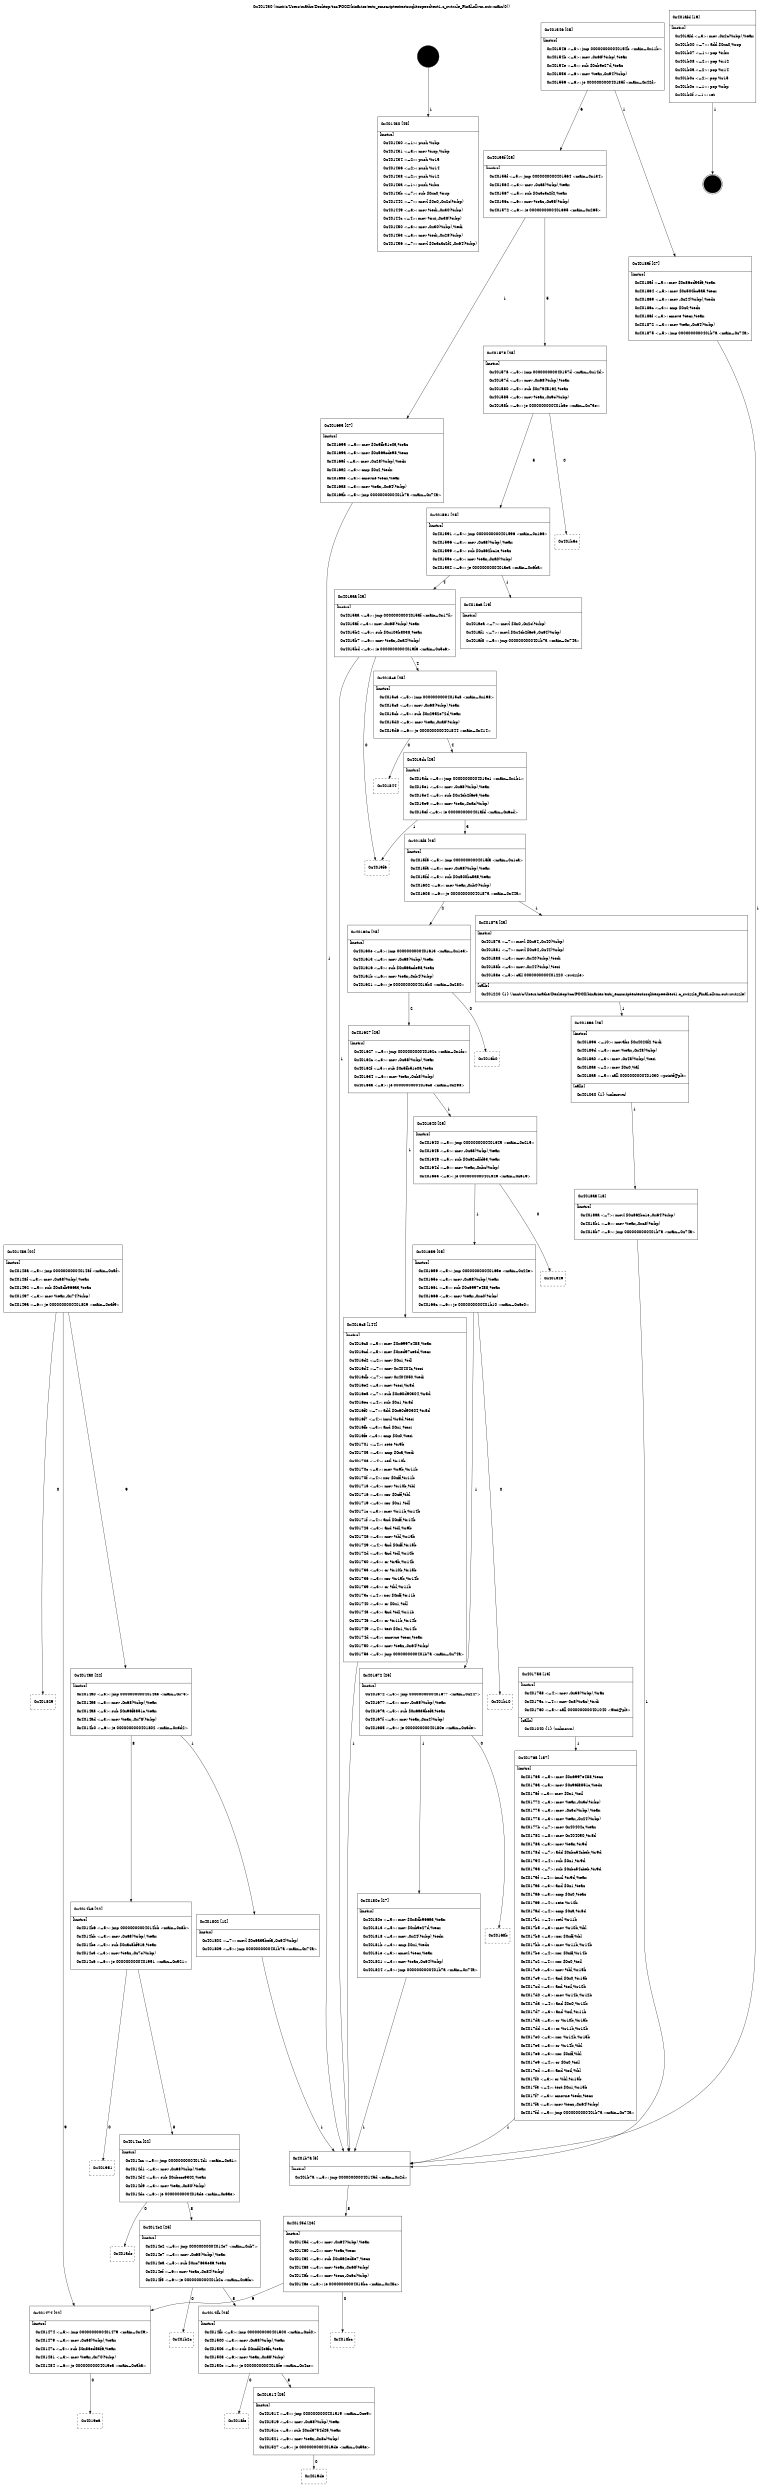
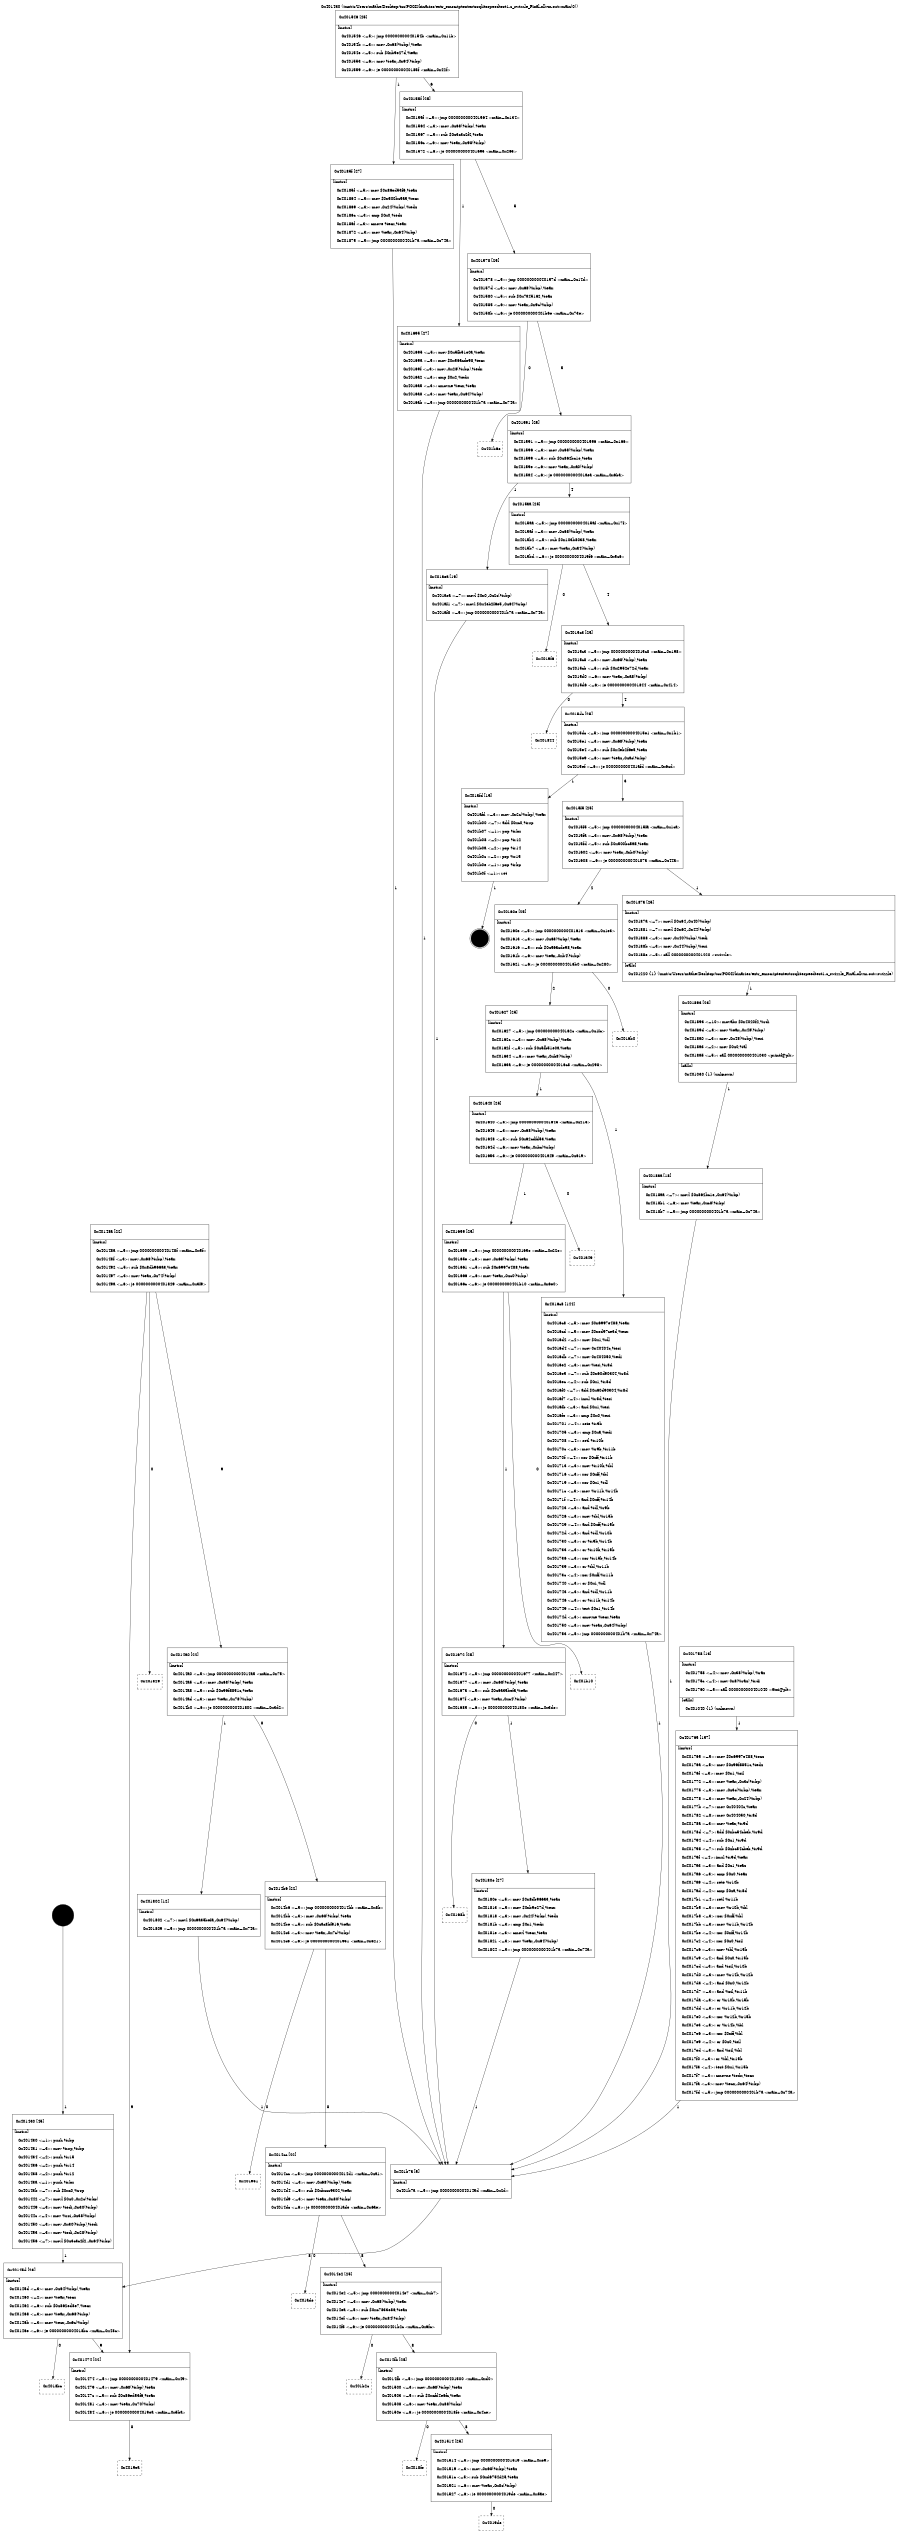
(399, 838) -> (564, 785)
(339, 1400) -> (435, 1388)
none -> (63, 2255)
(92, 2380) -> (131, 2427)
